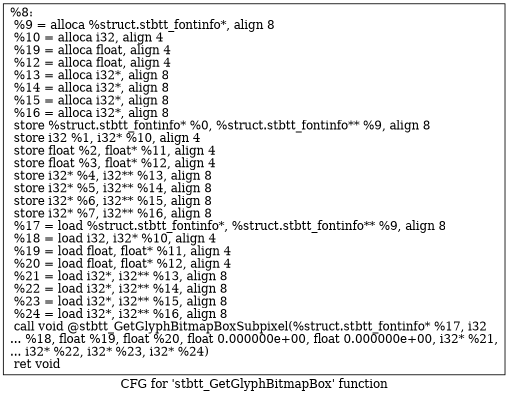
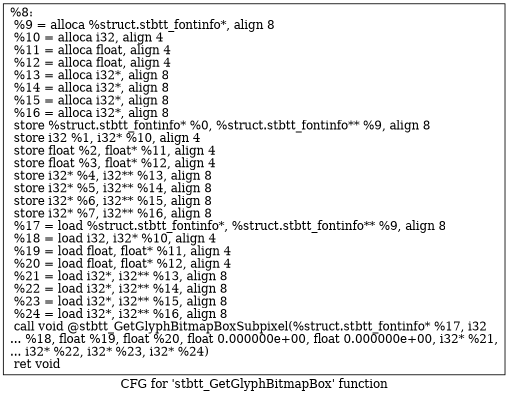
(91, 51) -> (91, 51)
